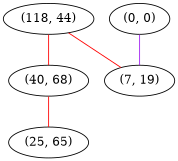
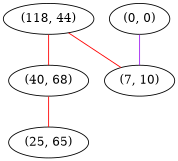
(140, 81) -> (140, 81)
